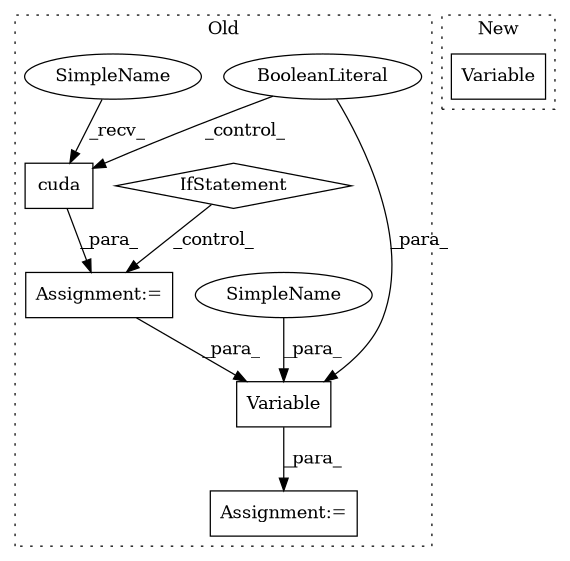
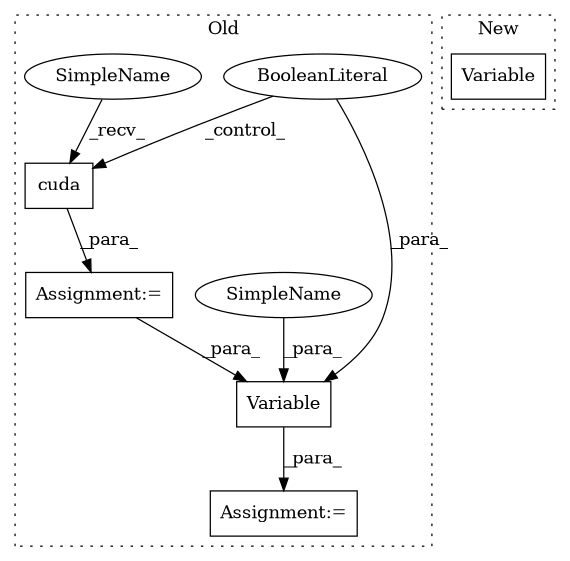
(234, 186) -> none
